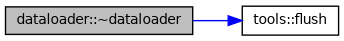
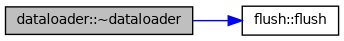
(290, 21) -> (290, 21)
